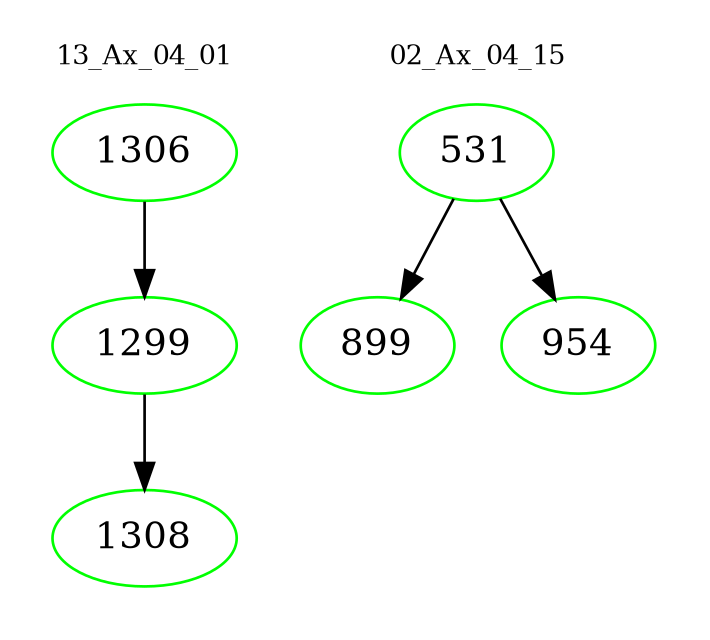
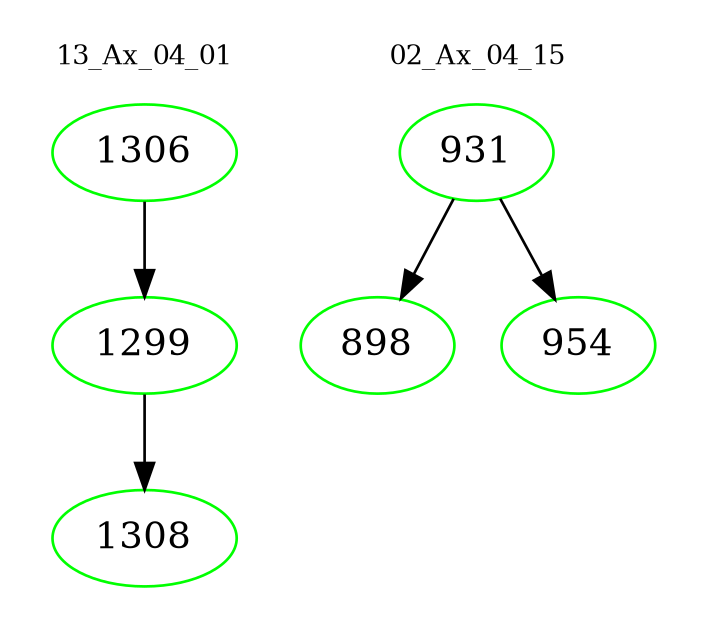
(477, 153) -> (477, 153)
(378, 345) -> (378, 345)
